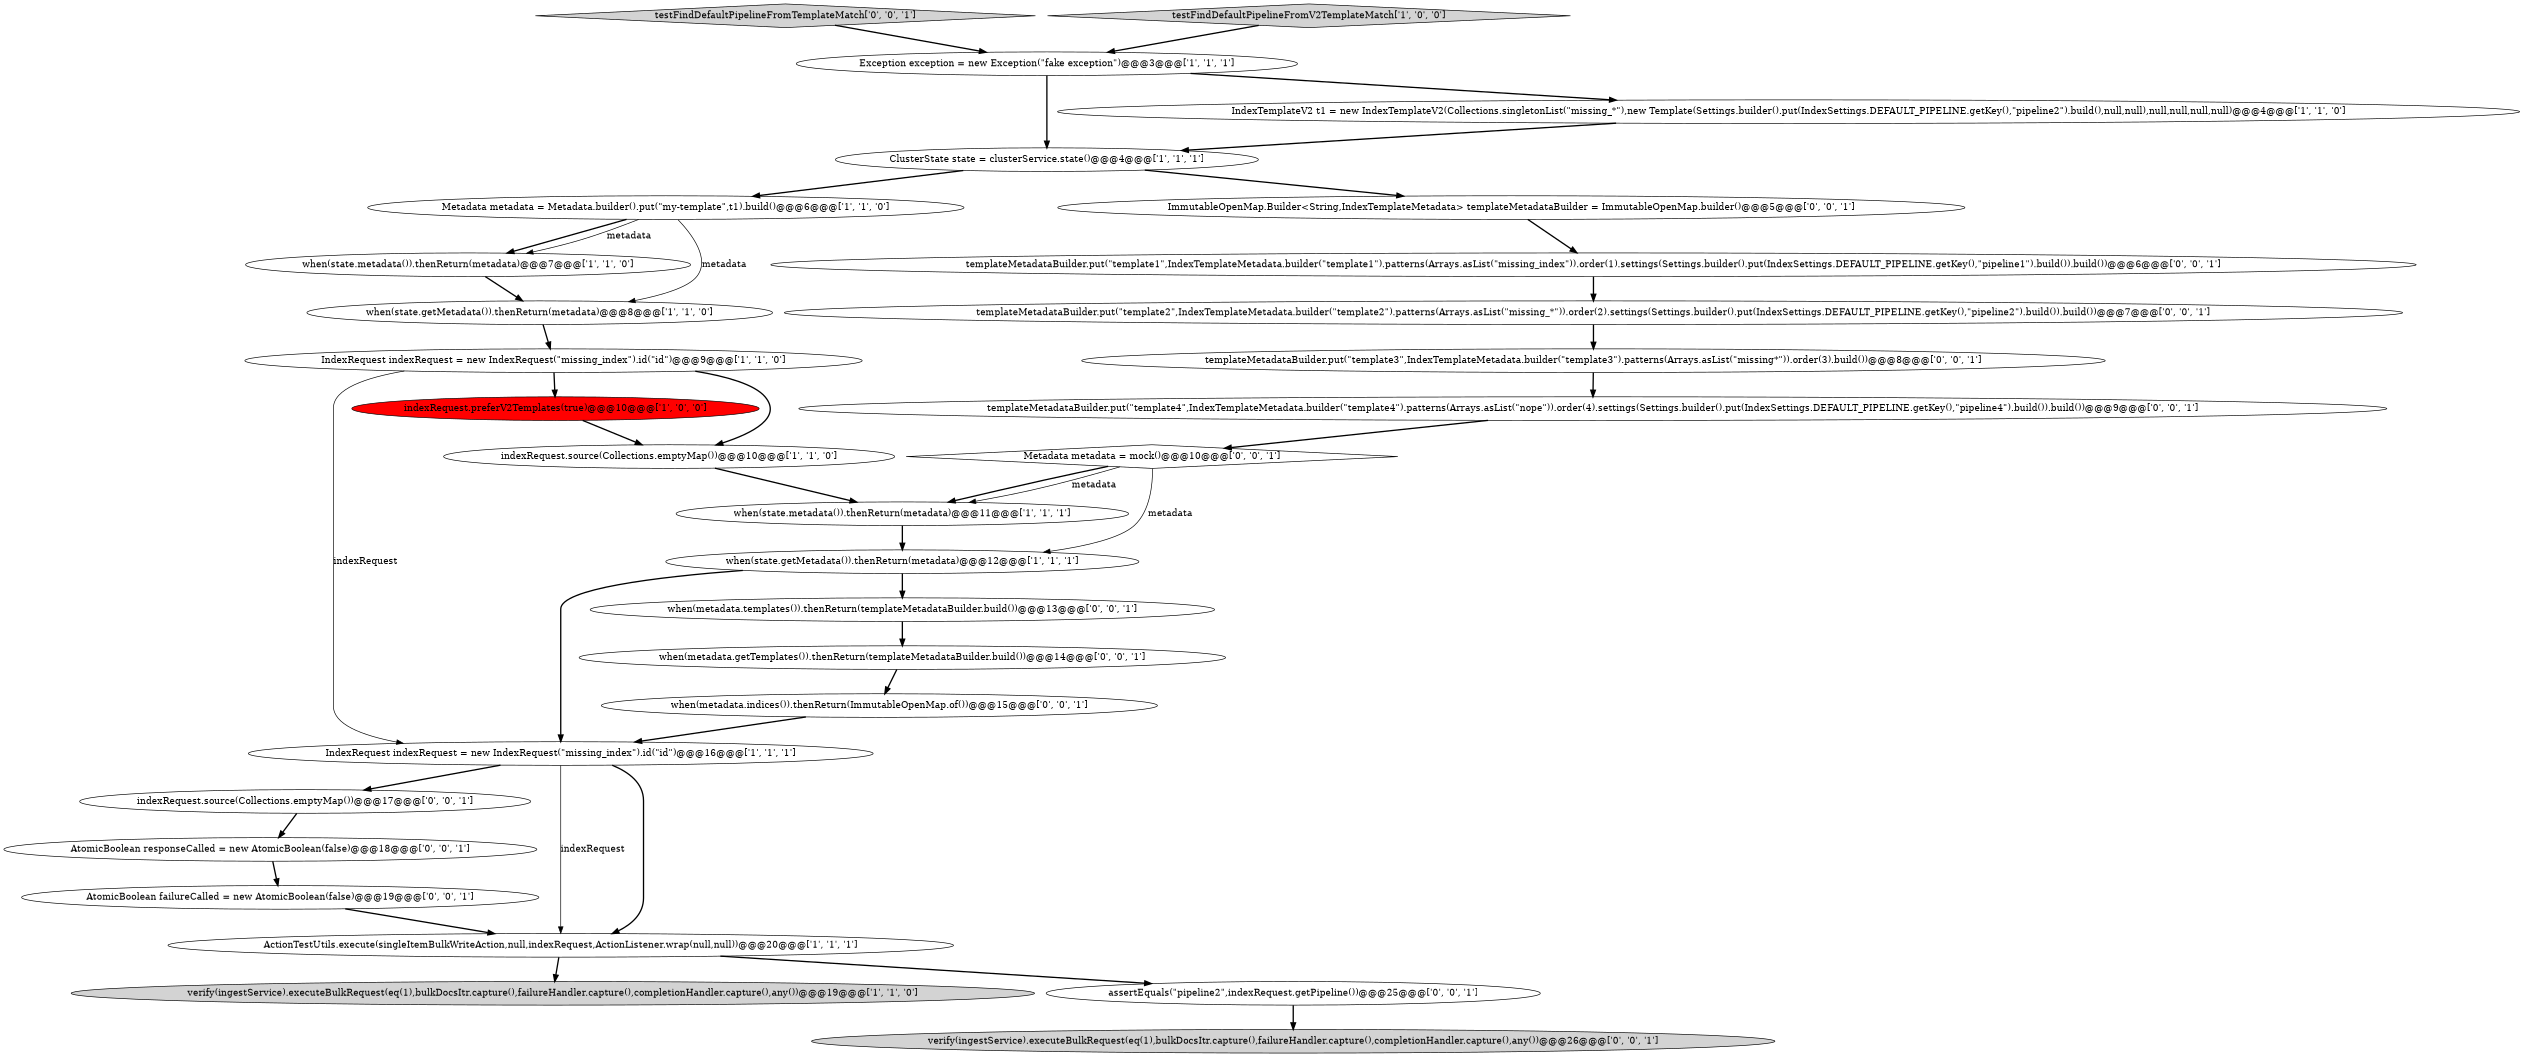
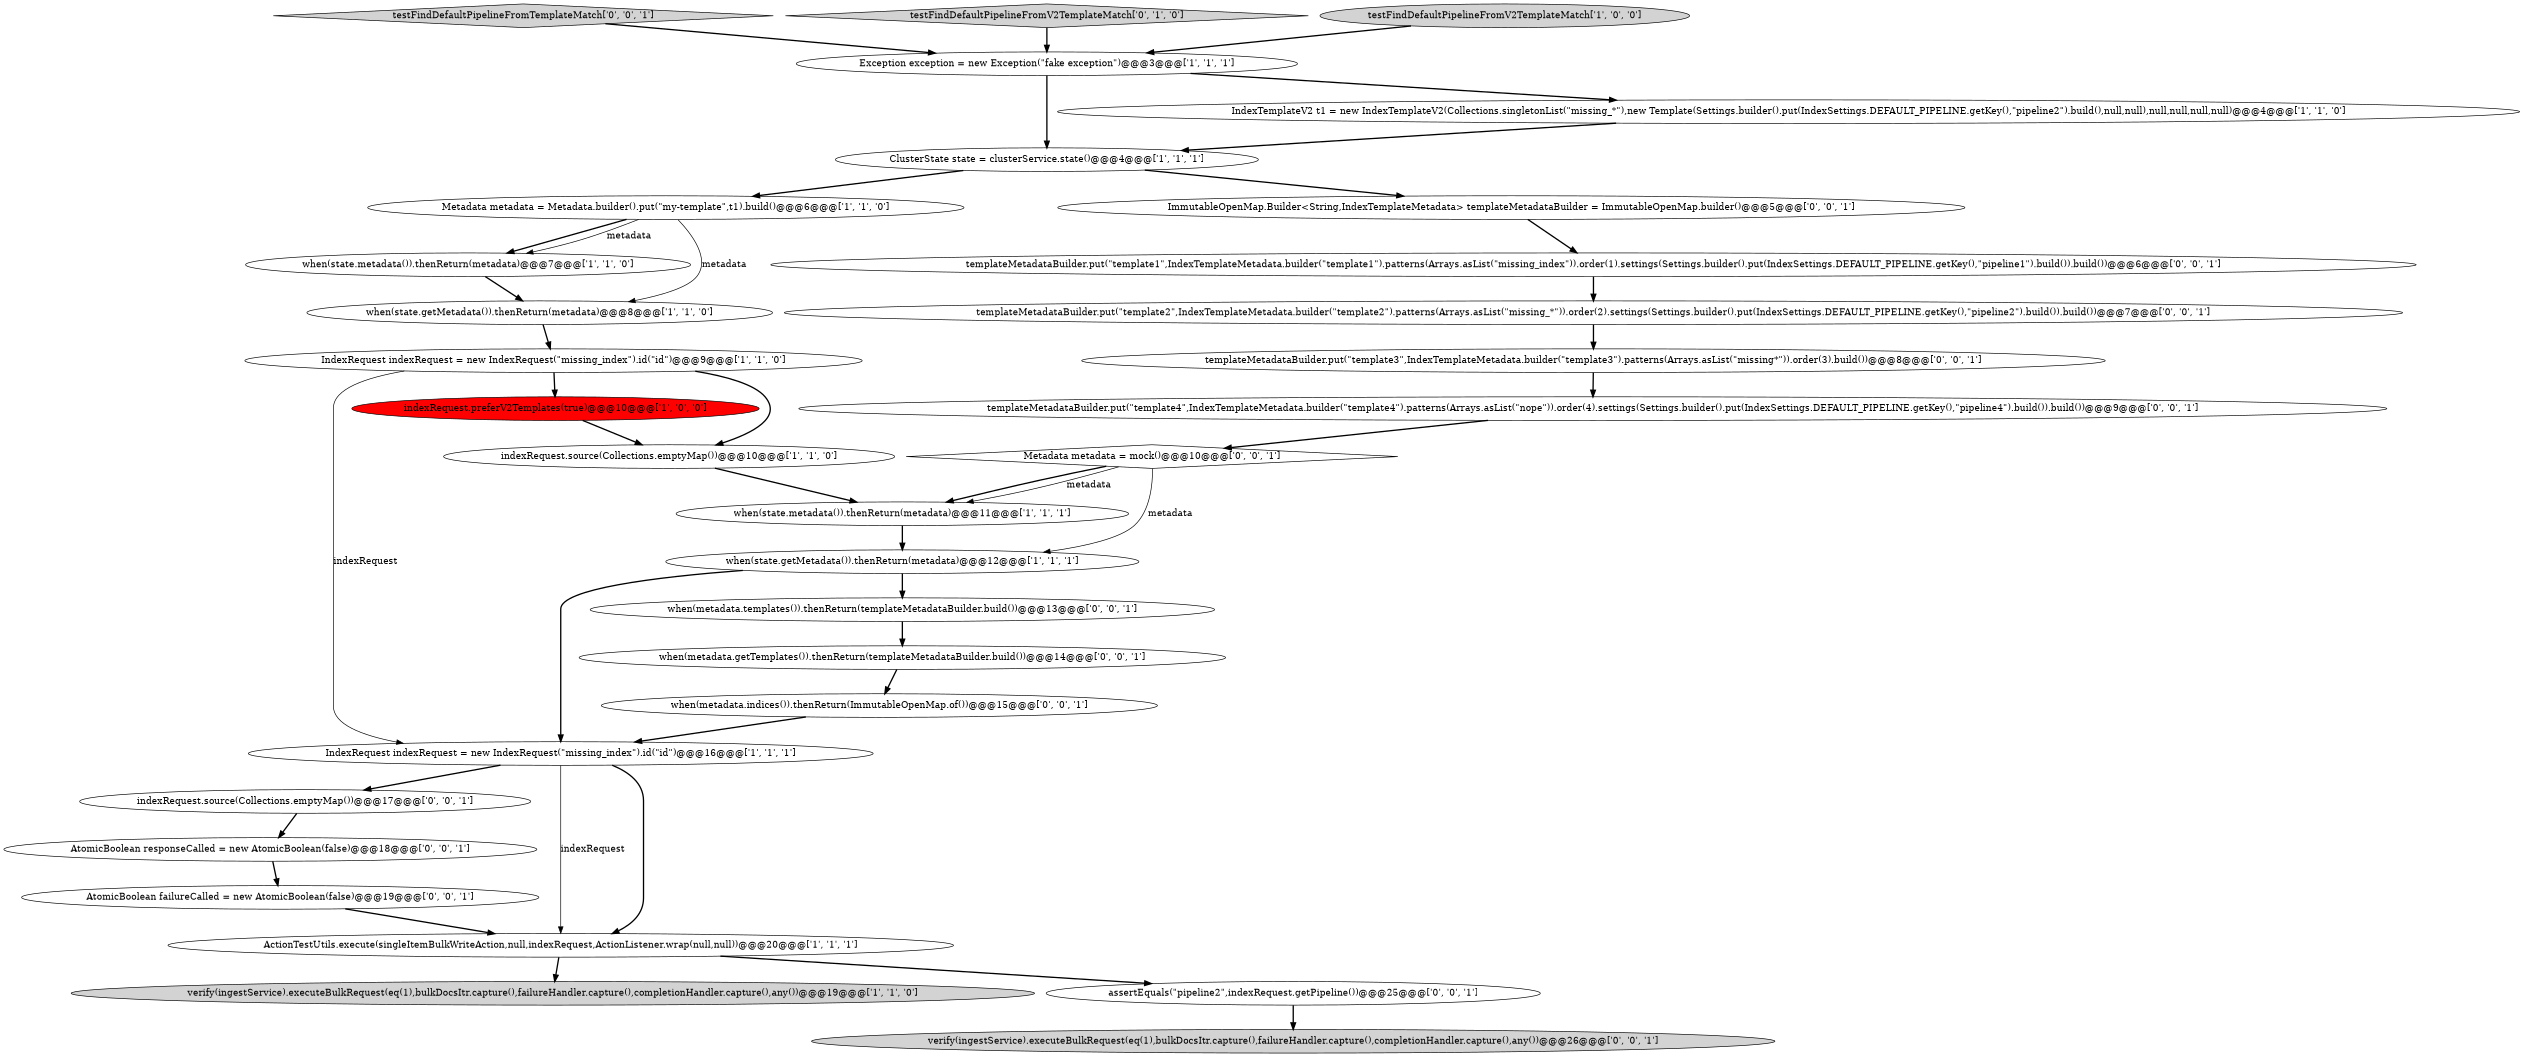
none -> (1047, 16)
(1309, 16) -> (1505, 16)
